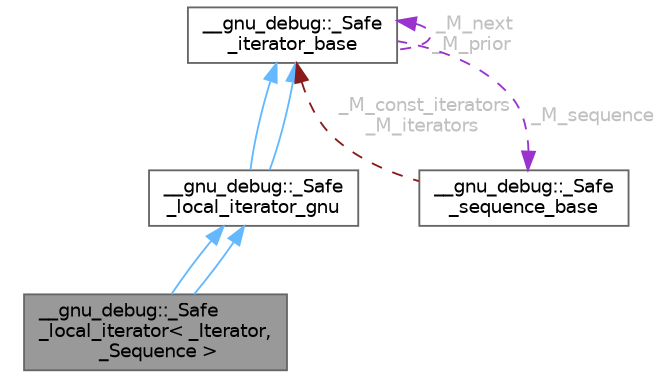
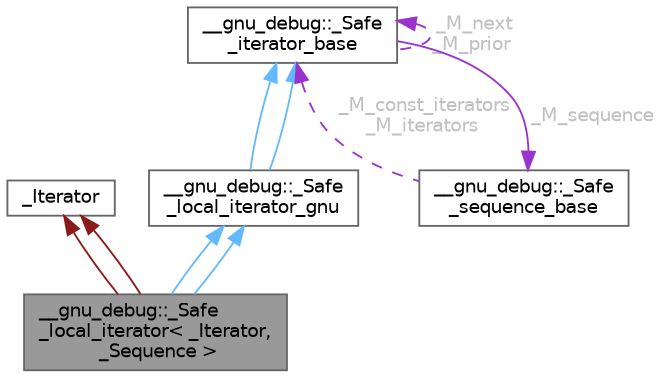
(485, 74) -> (485, 74)
(346, 147) -> (346, 147)
none -> (61, 198)
